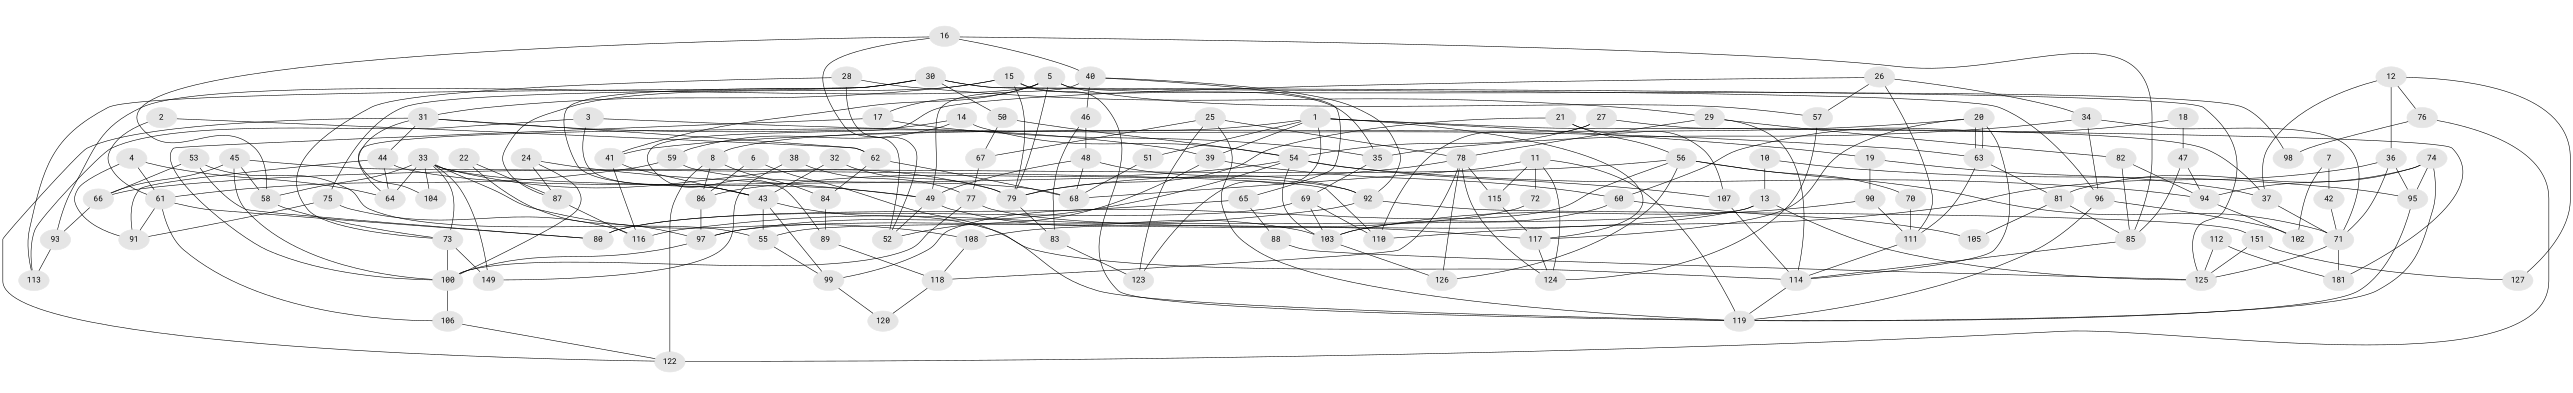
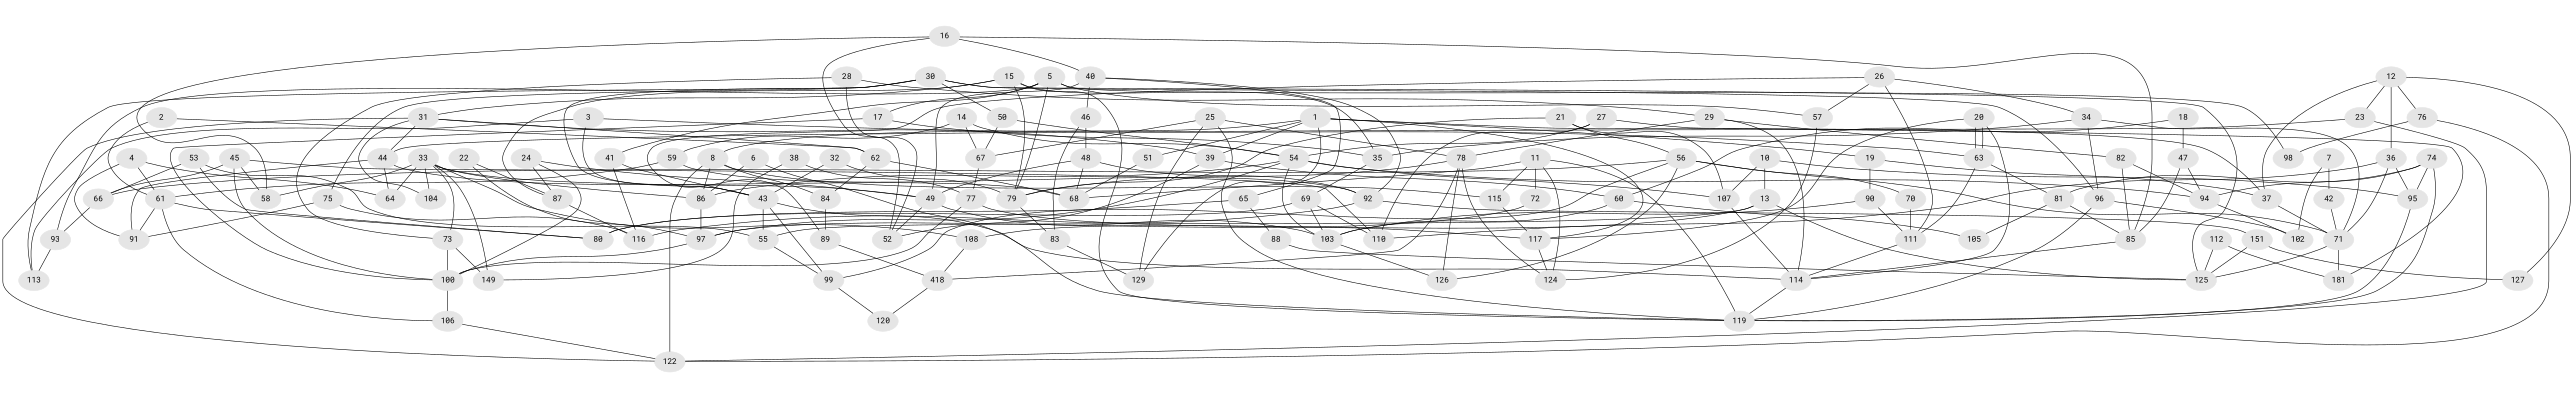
none -> (2360, 118)
(1293, 130) -> none
(629, 131) -> (971, 138)
none -> (1746, 177)
(1478, 179) -> (1101, 188)
(590, 188) -> (585, 189)
(362, 226) -> none
(937, 280) -> (937, 280)
(1138, 280) -> (1138, 280)
